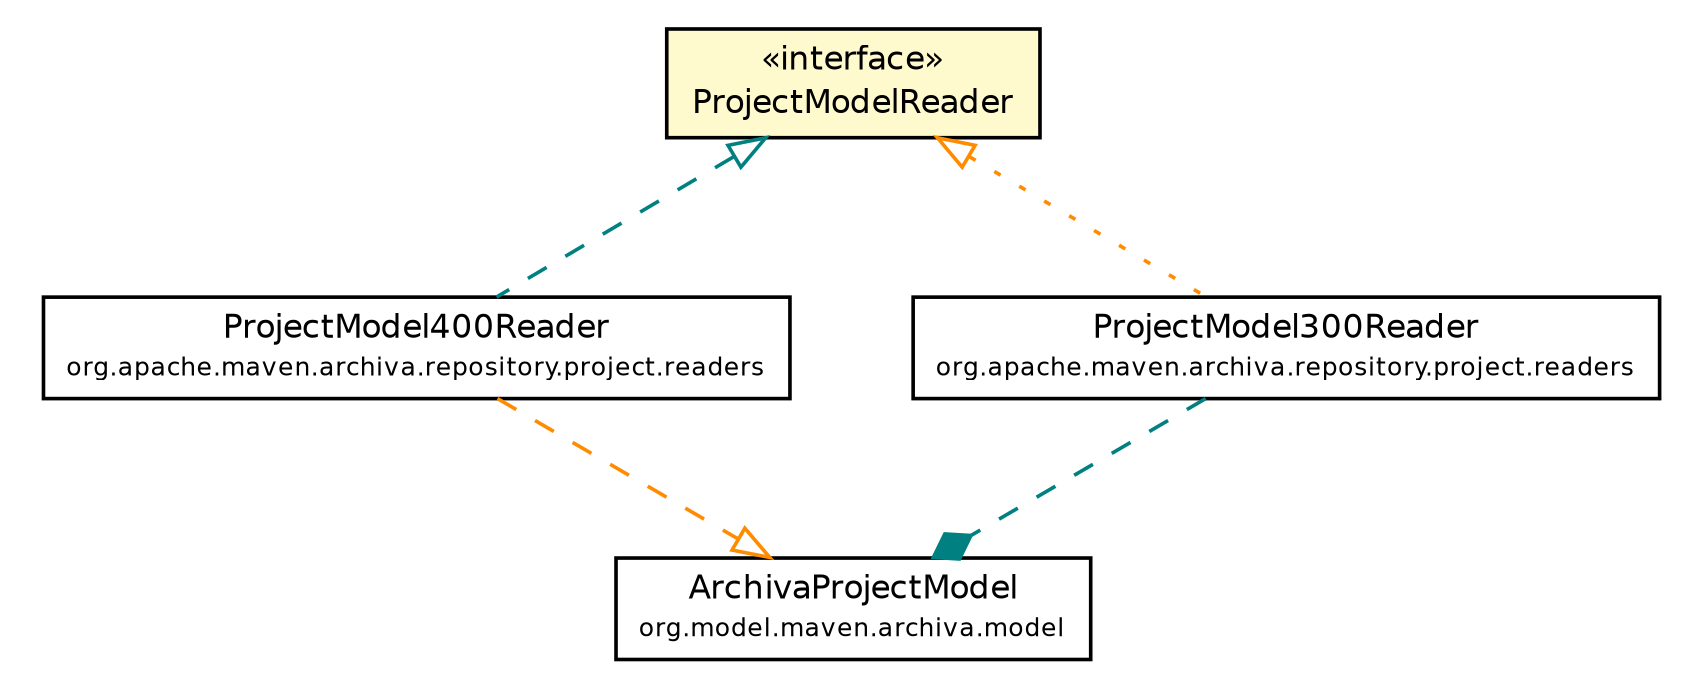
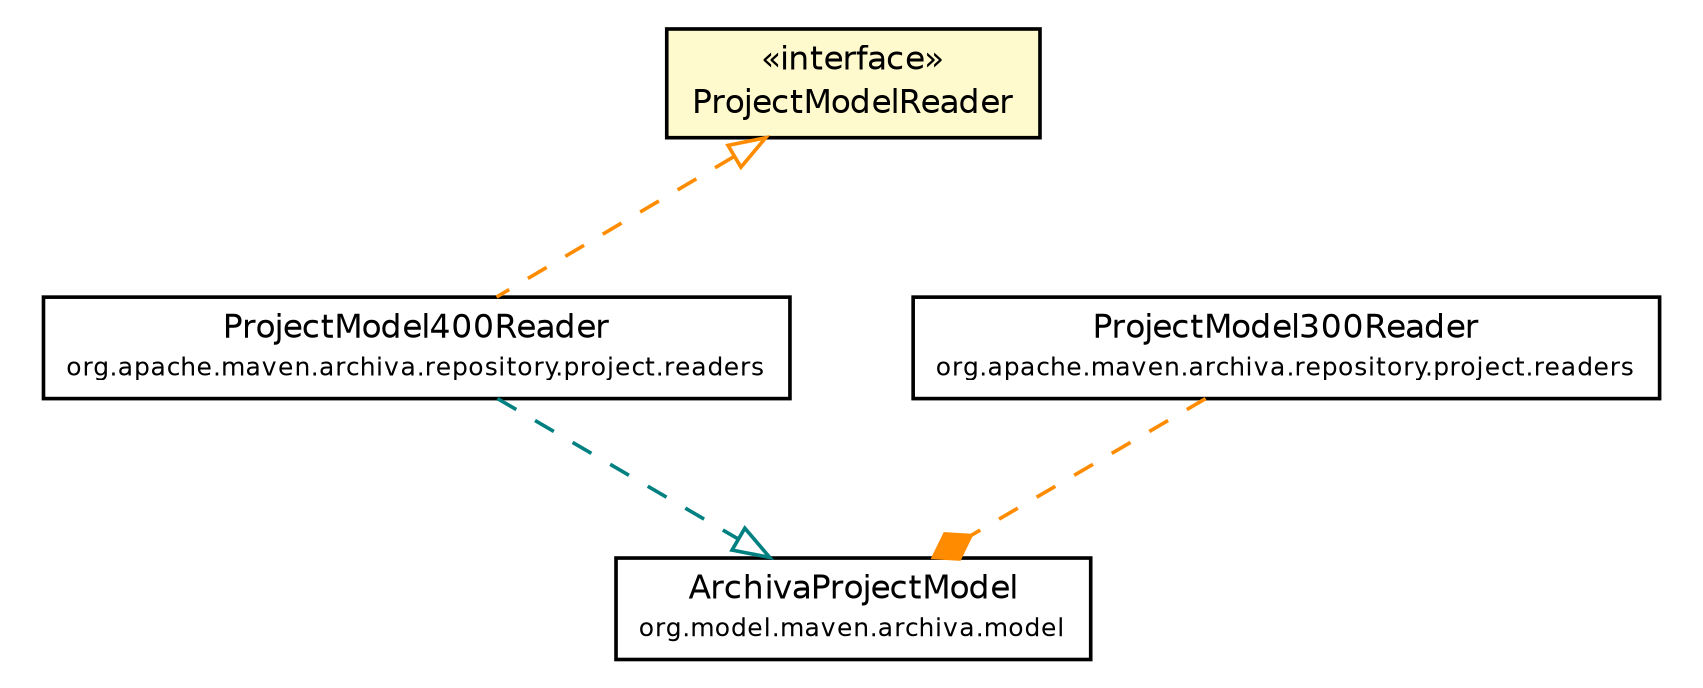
(615, 227) -> (615, 227)
(1088, 227) -> none
(1089, 467) -> (1089, 467)
(618, 469) -> (618, 469)
